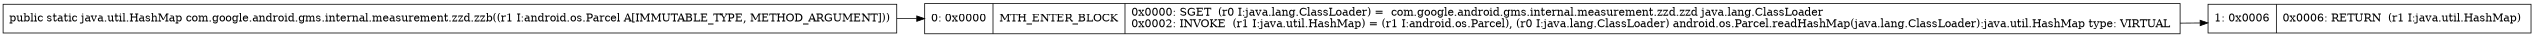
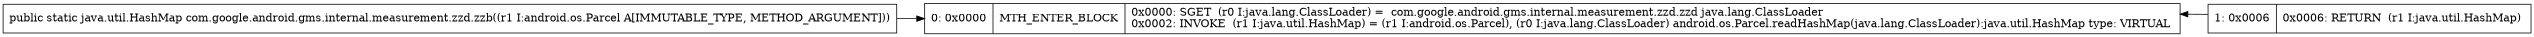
(2190, 23) -> (2198, 14)
